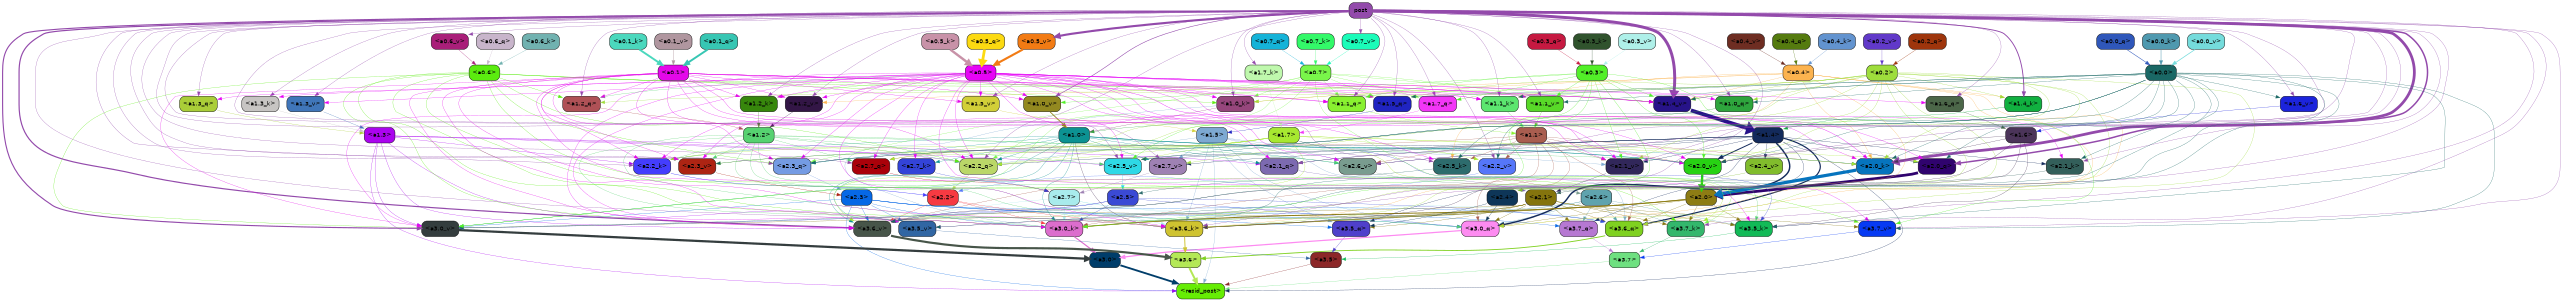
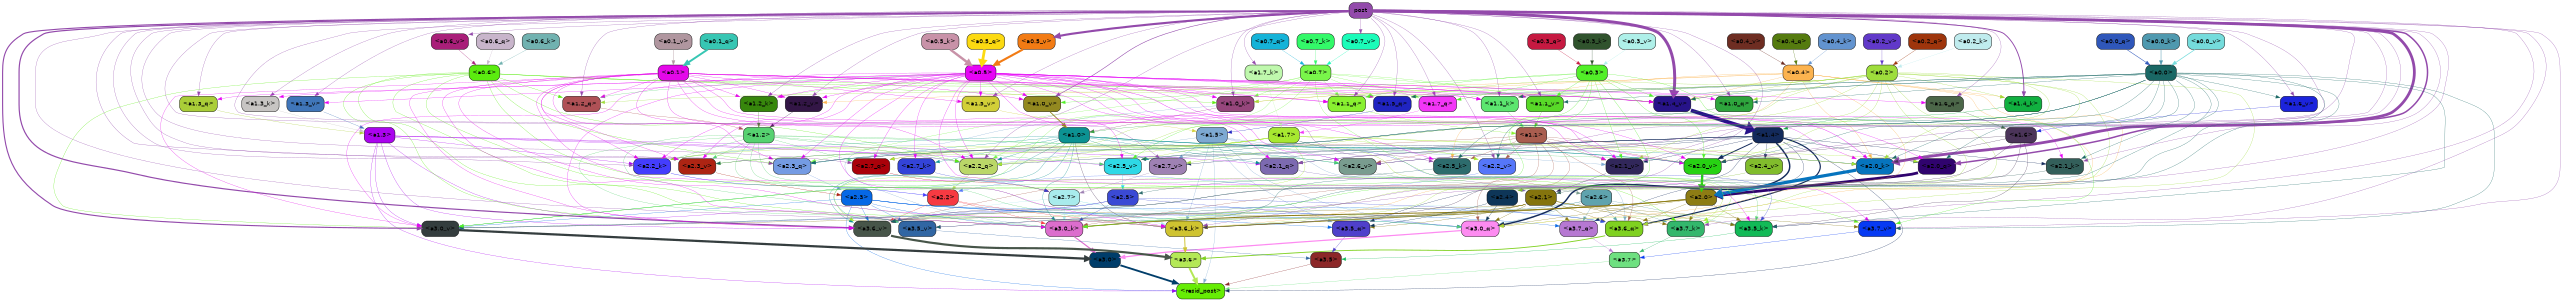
(185, 35) -> none
(628, 42) -> none
none -> (1973, 42)
(648, 120) -> none
